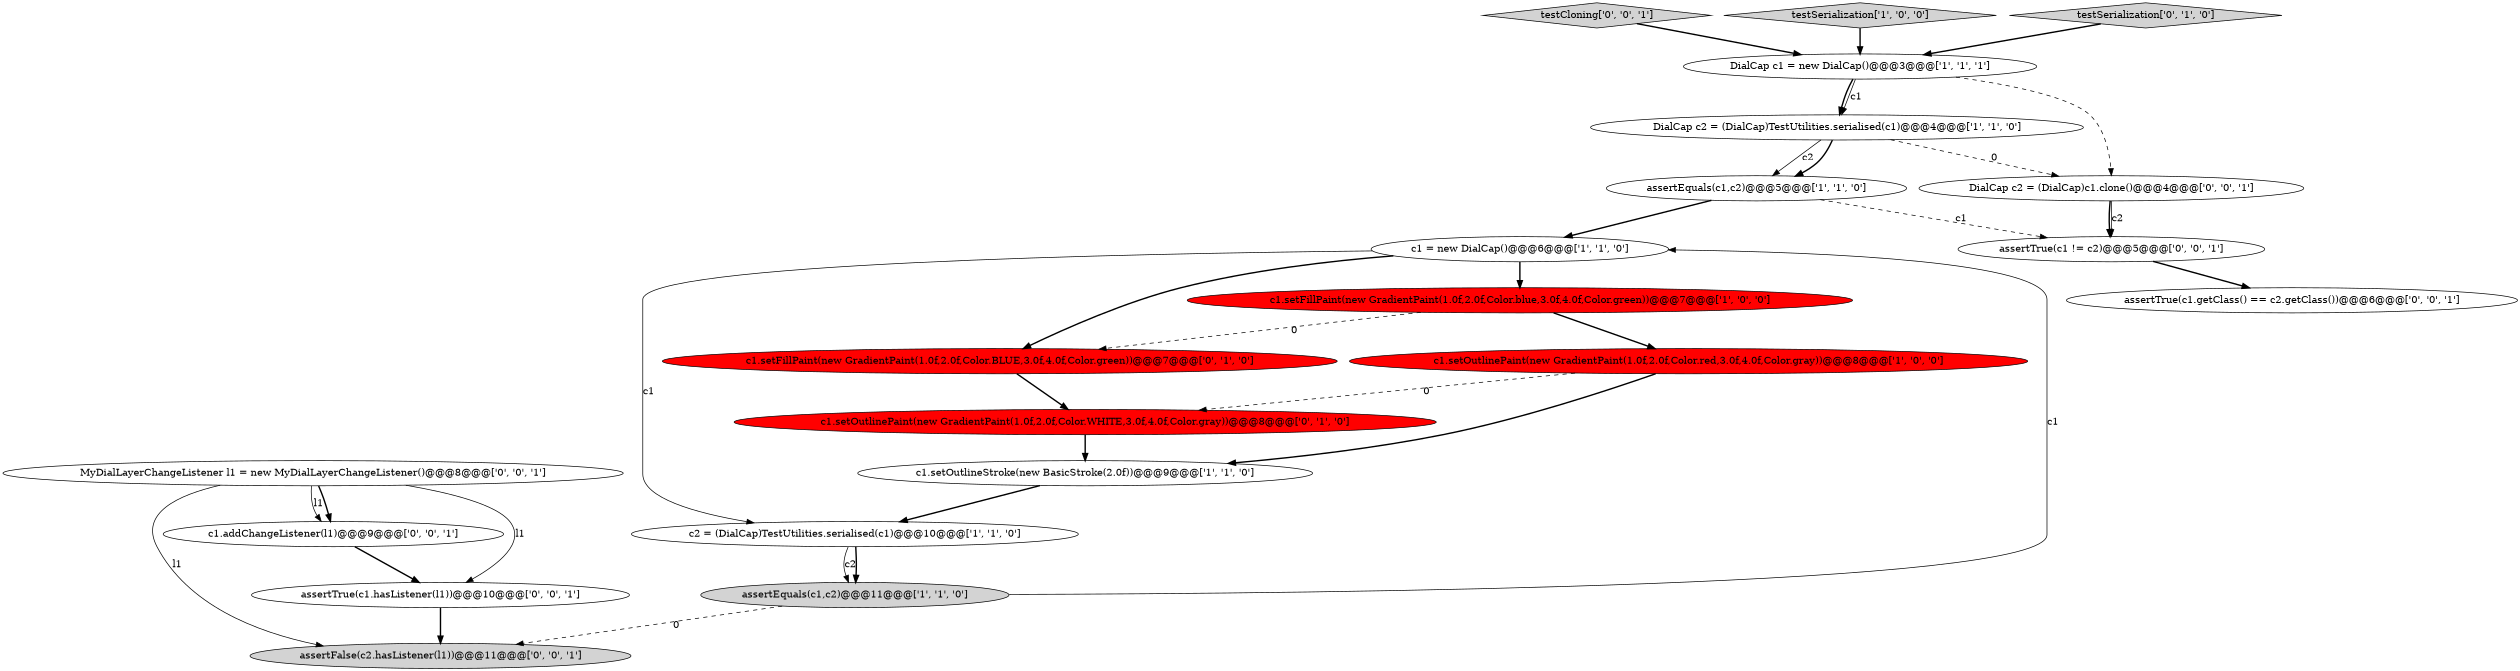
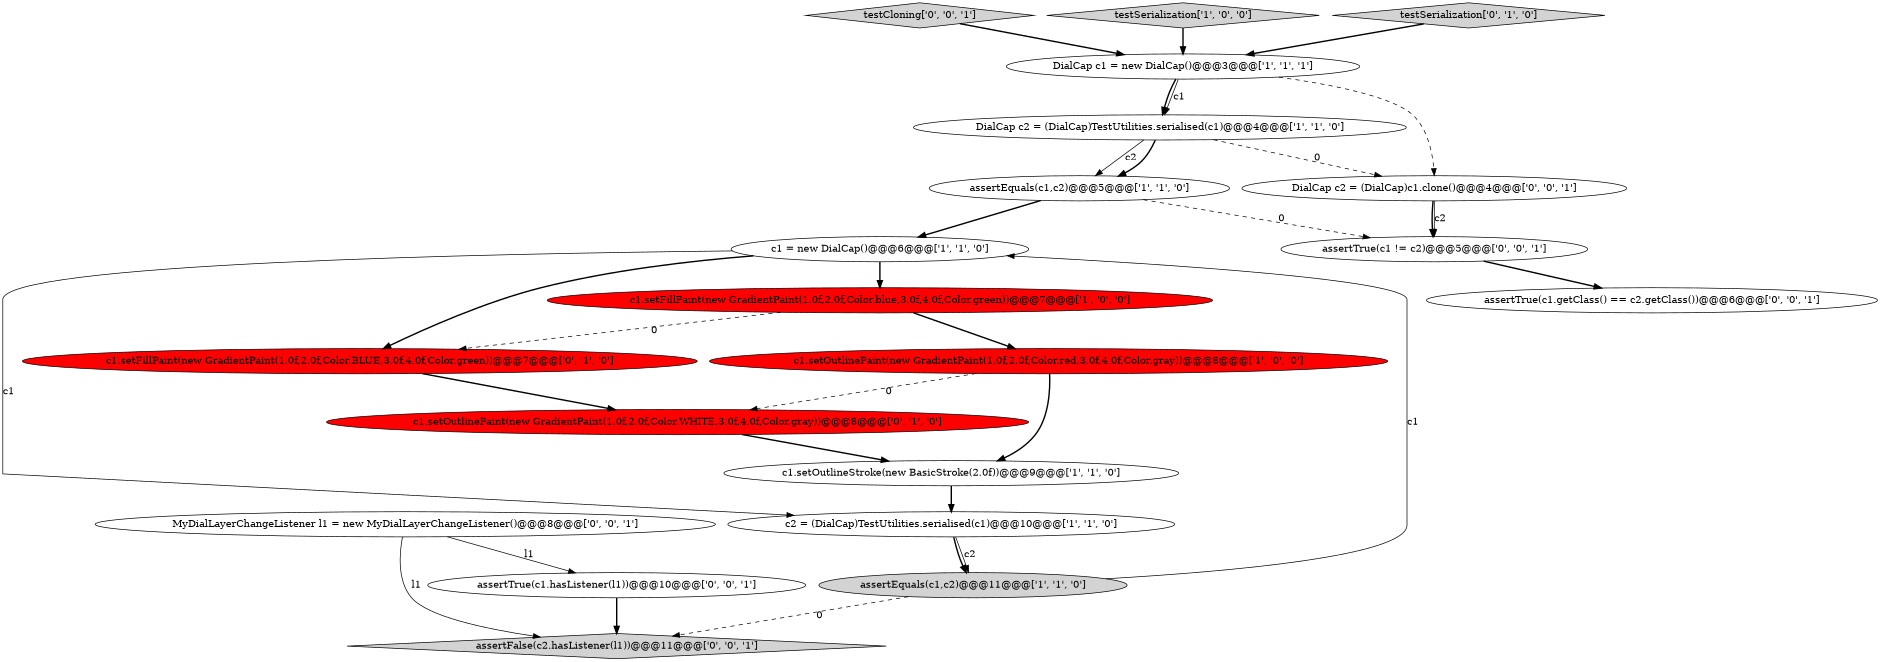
(1961, 219) -> (1282, 219)
(333, 534) -> none
(440, 656) -> (617, 646)
